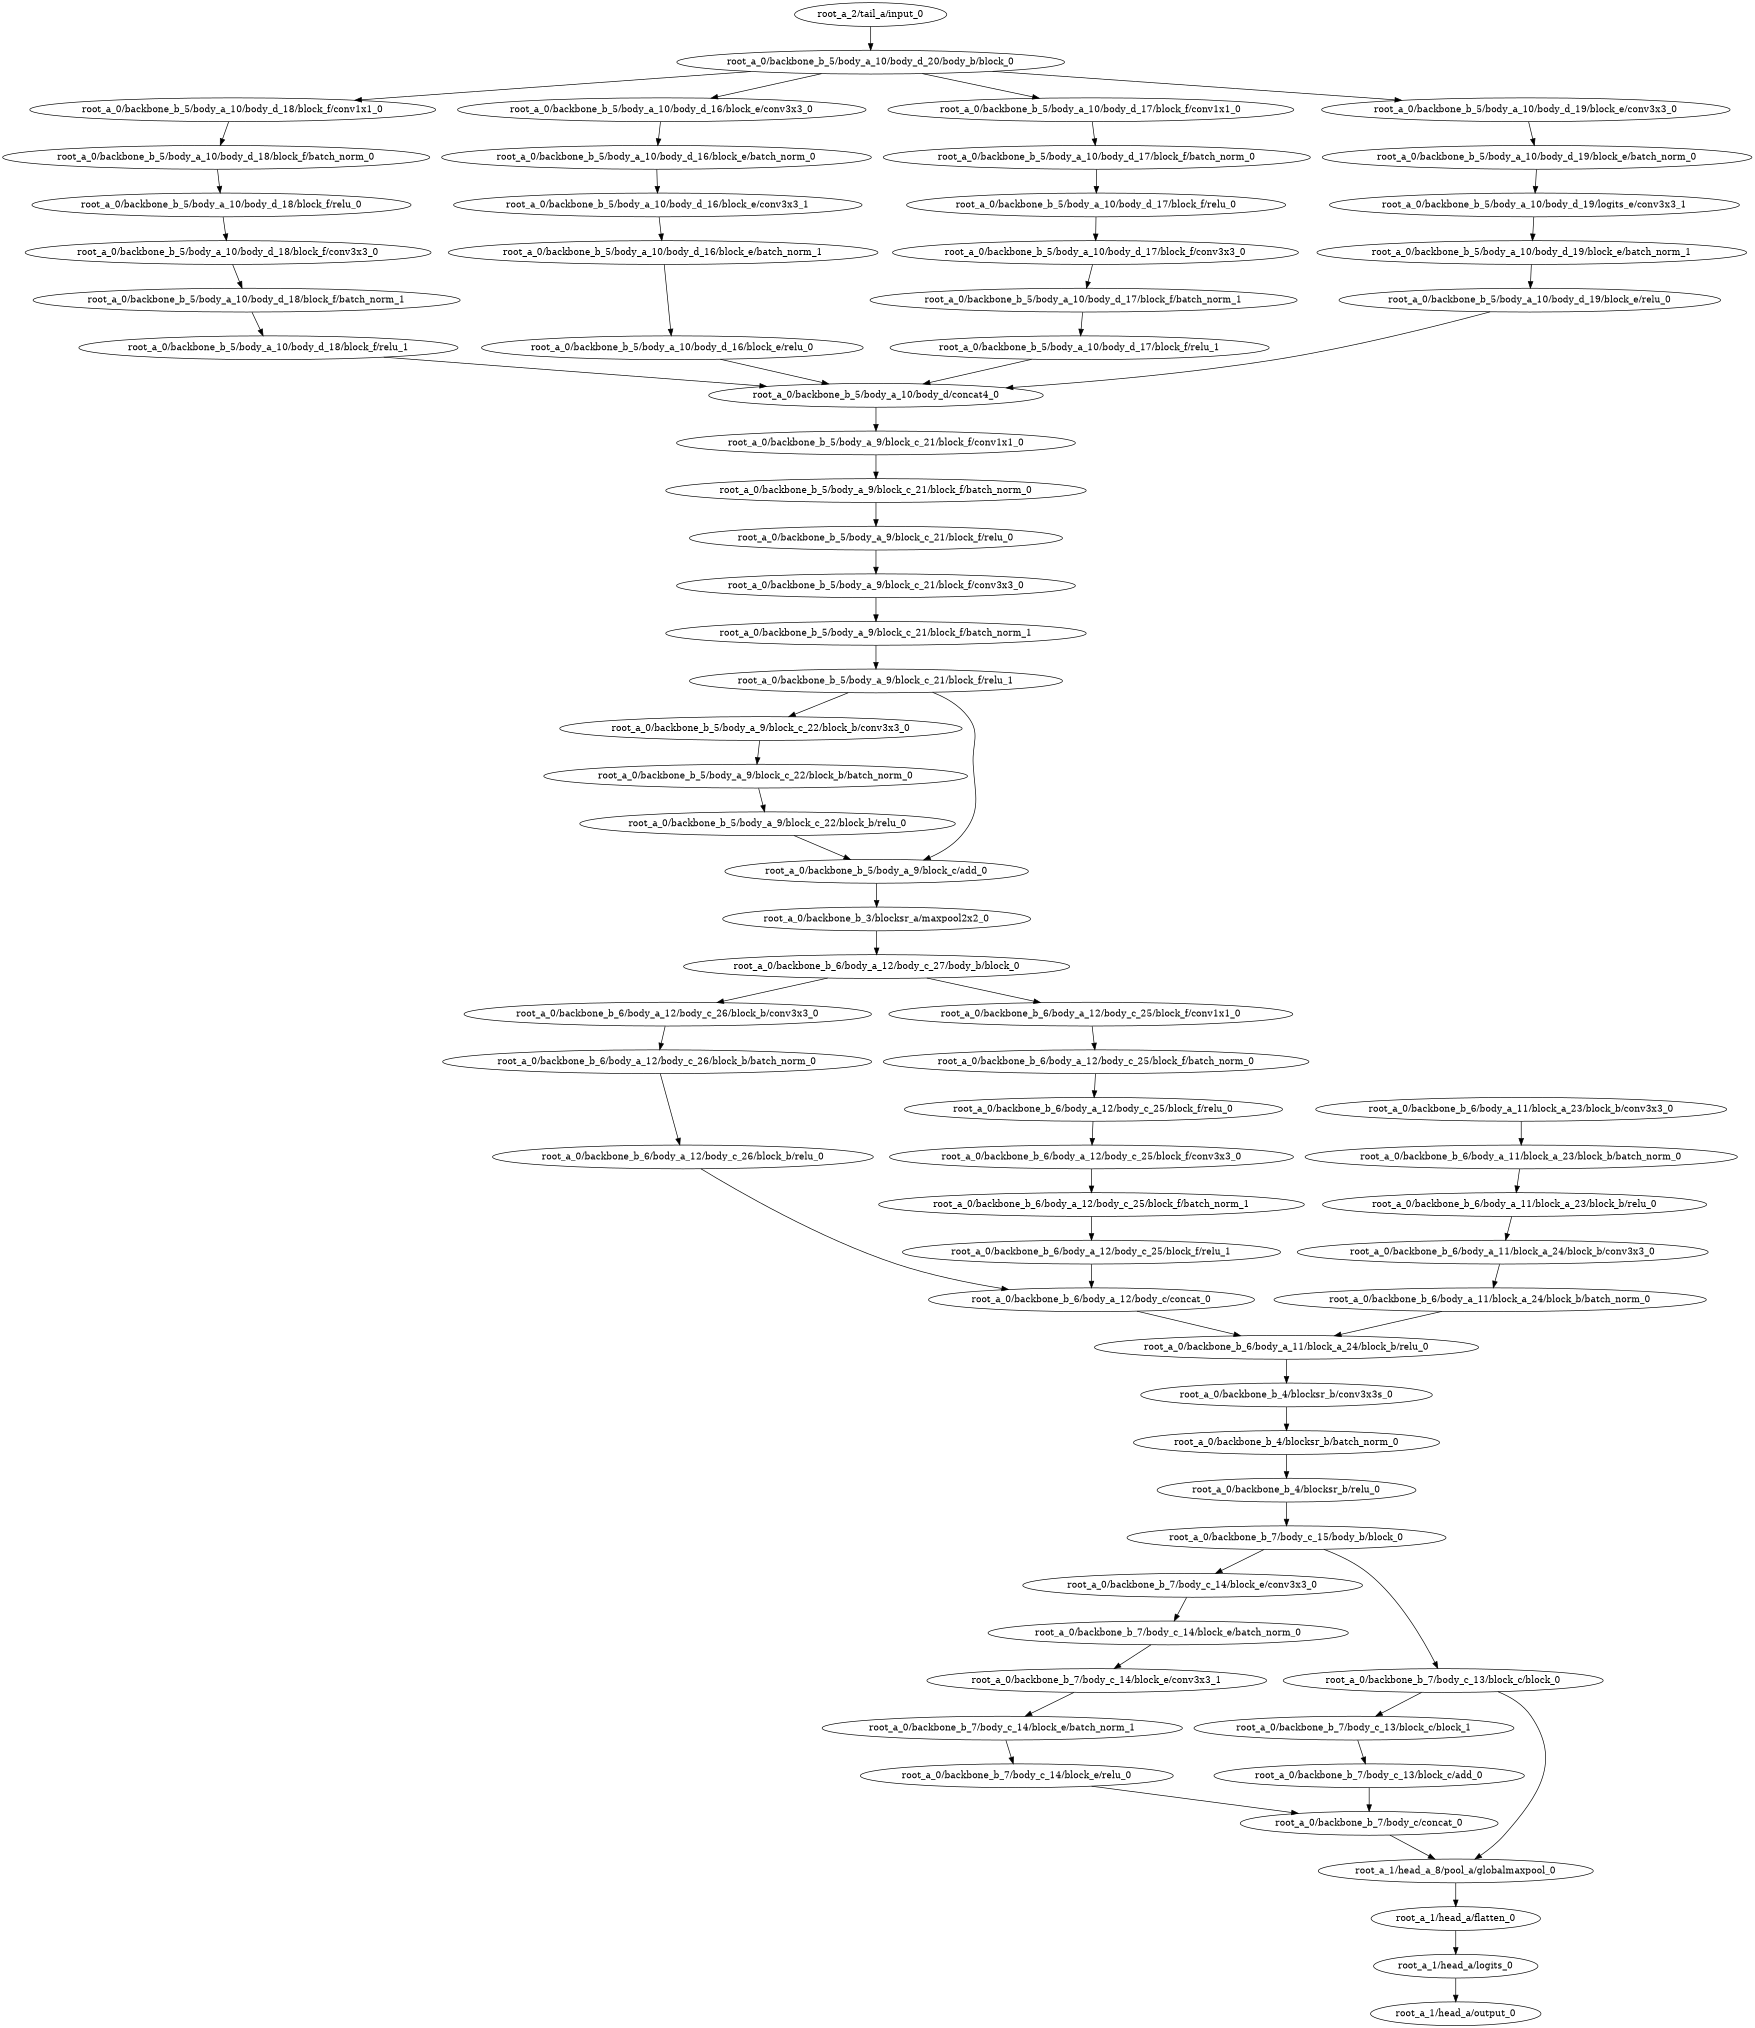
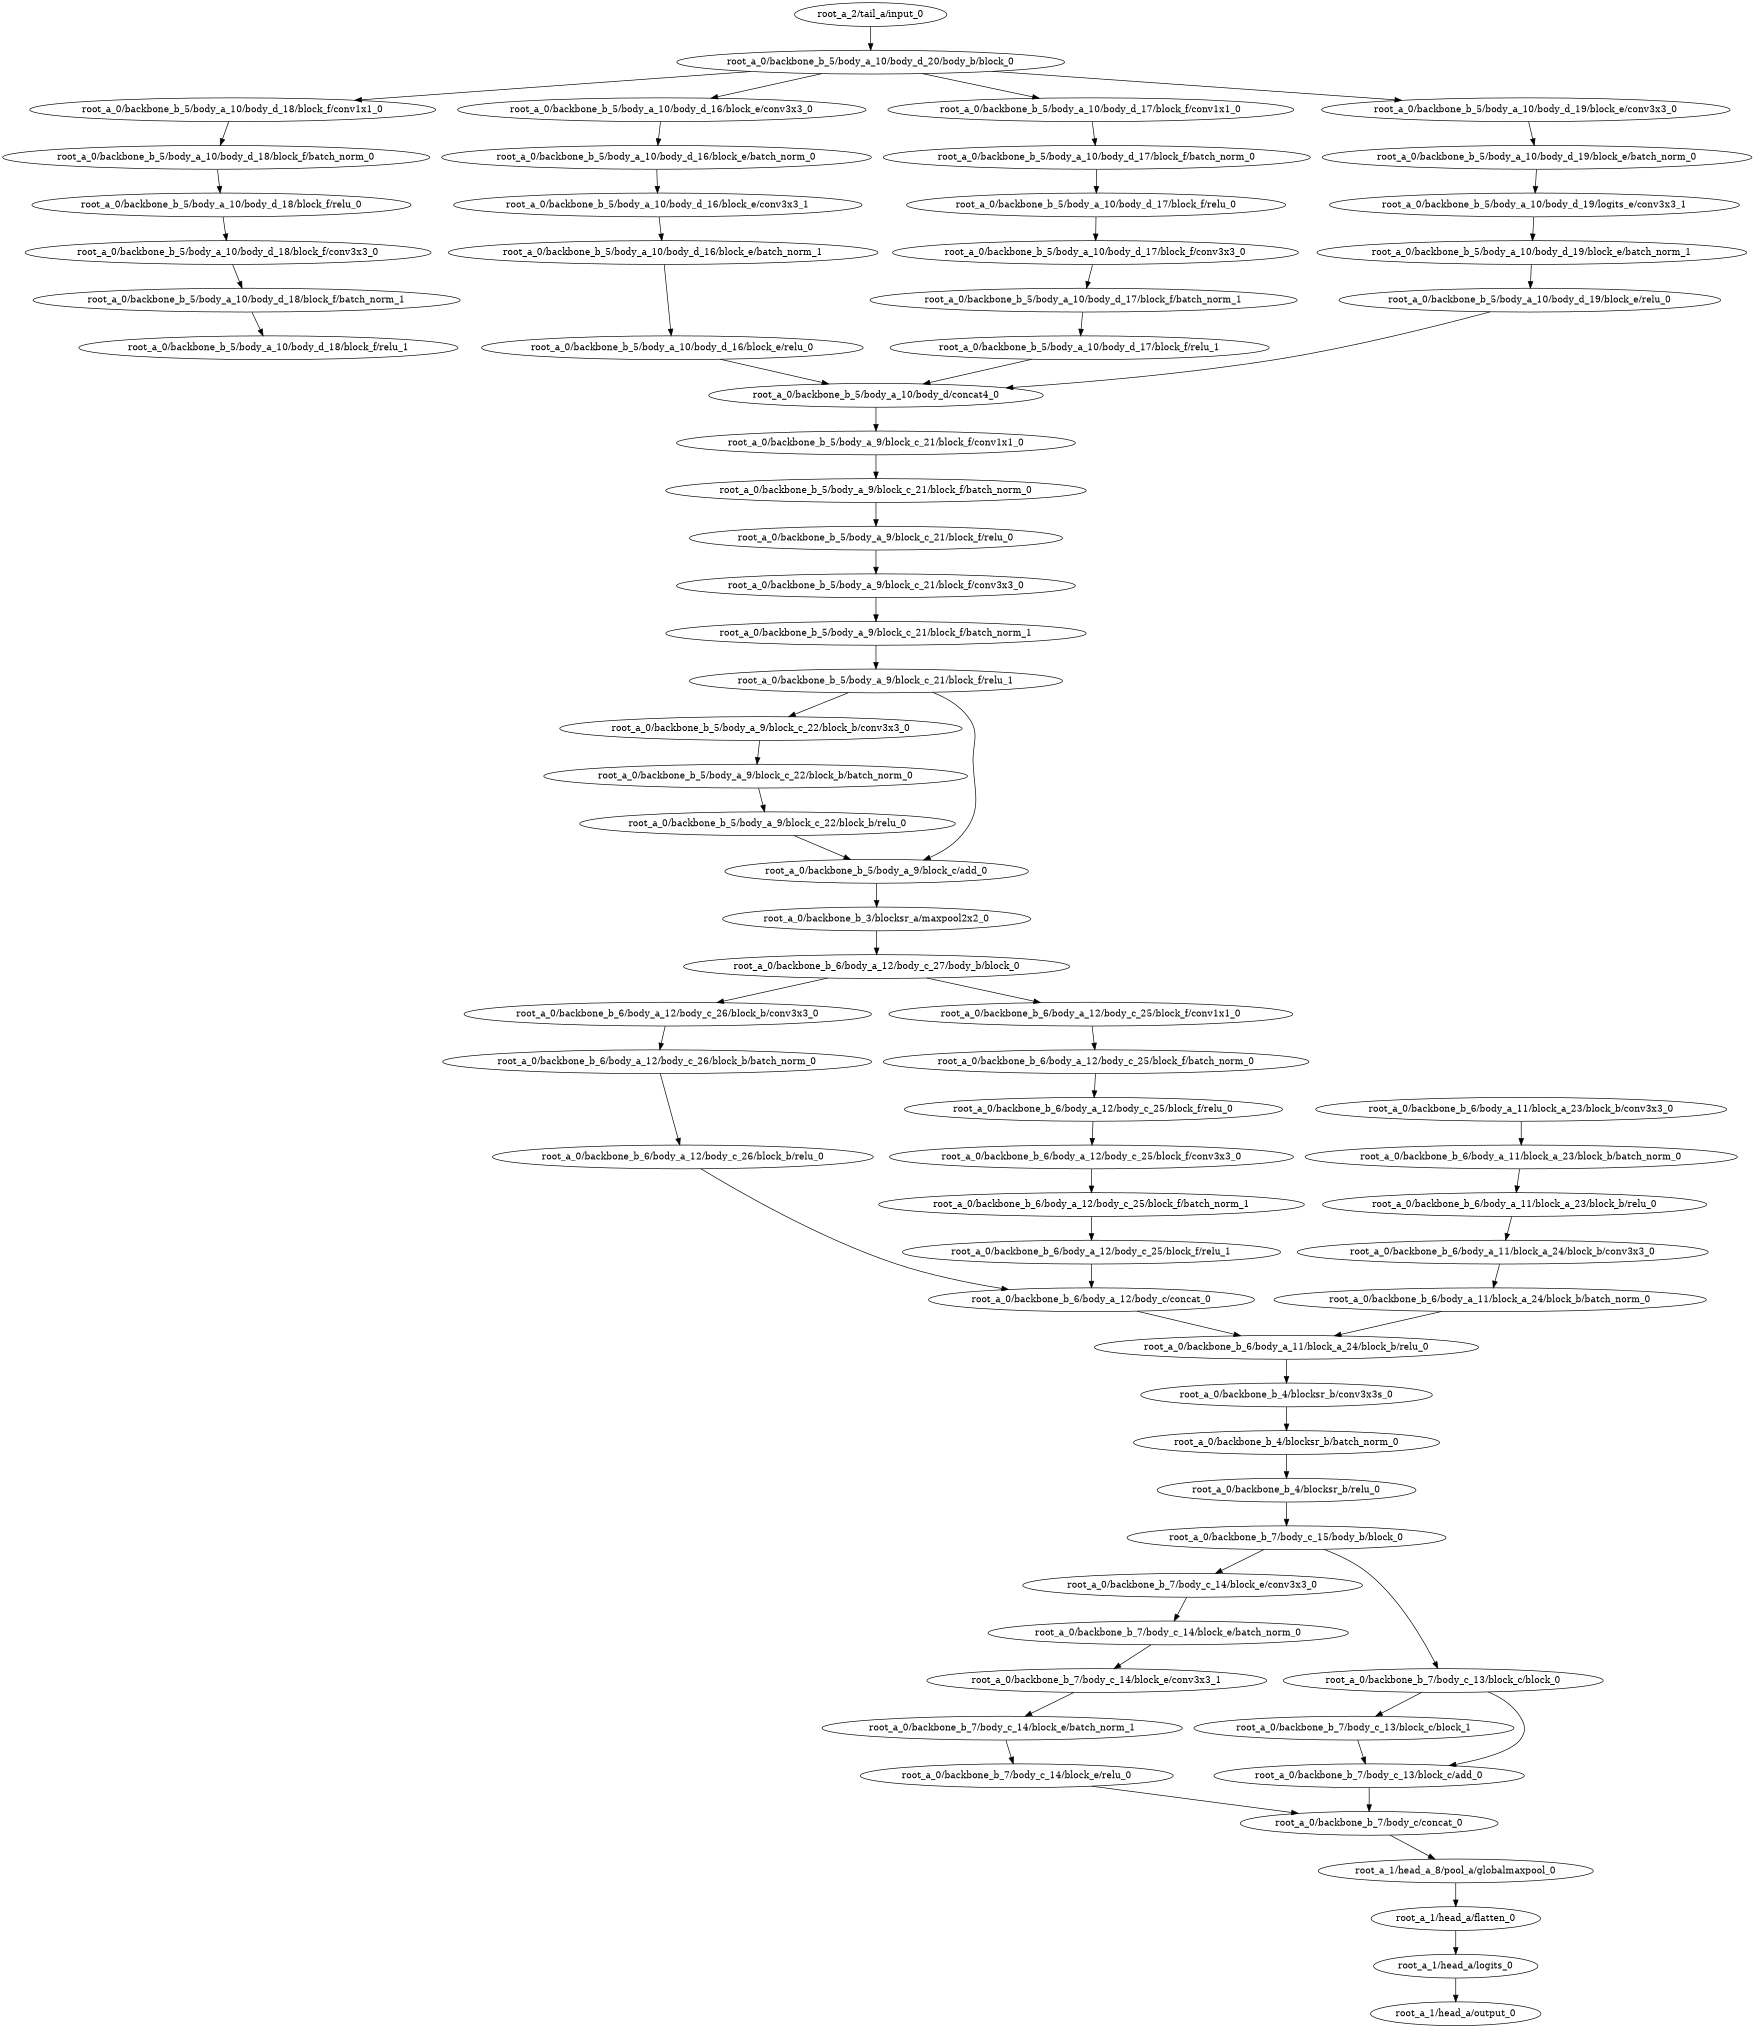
(572, 372) -> none
(1543, 1775) -> (1519, 1741)
